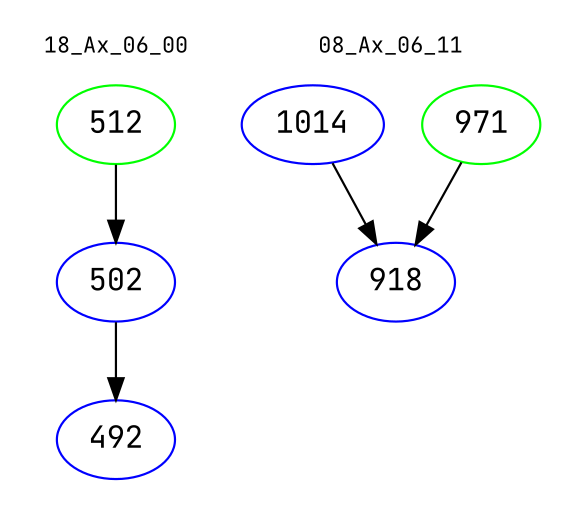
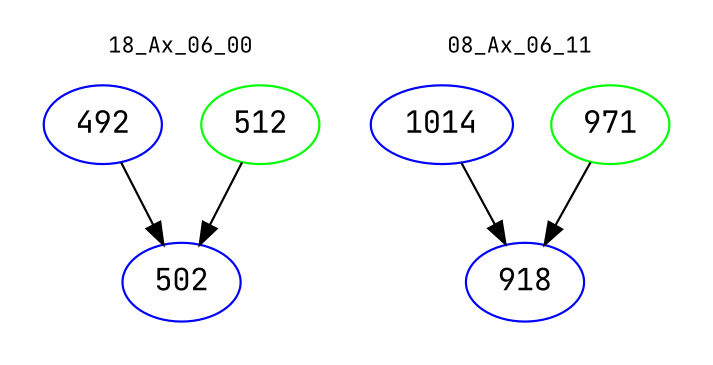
(116, 350) -> (137, 194)
